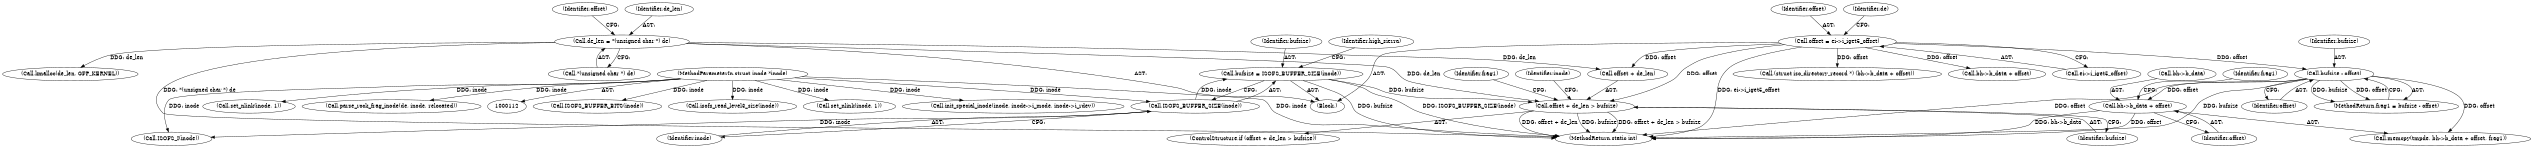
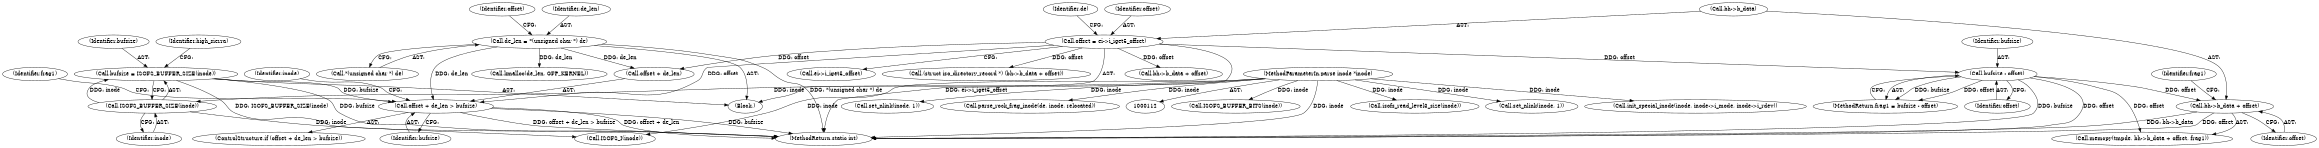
(1975, 57) -> (1431, 25)
(733, 74) -> (1318, 74)
